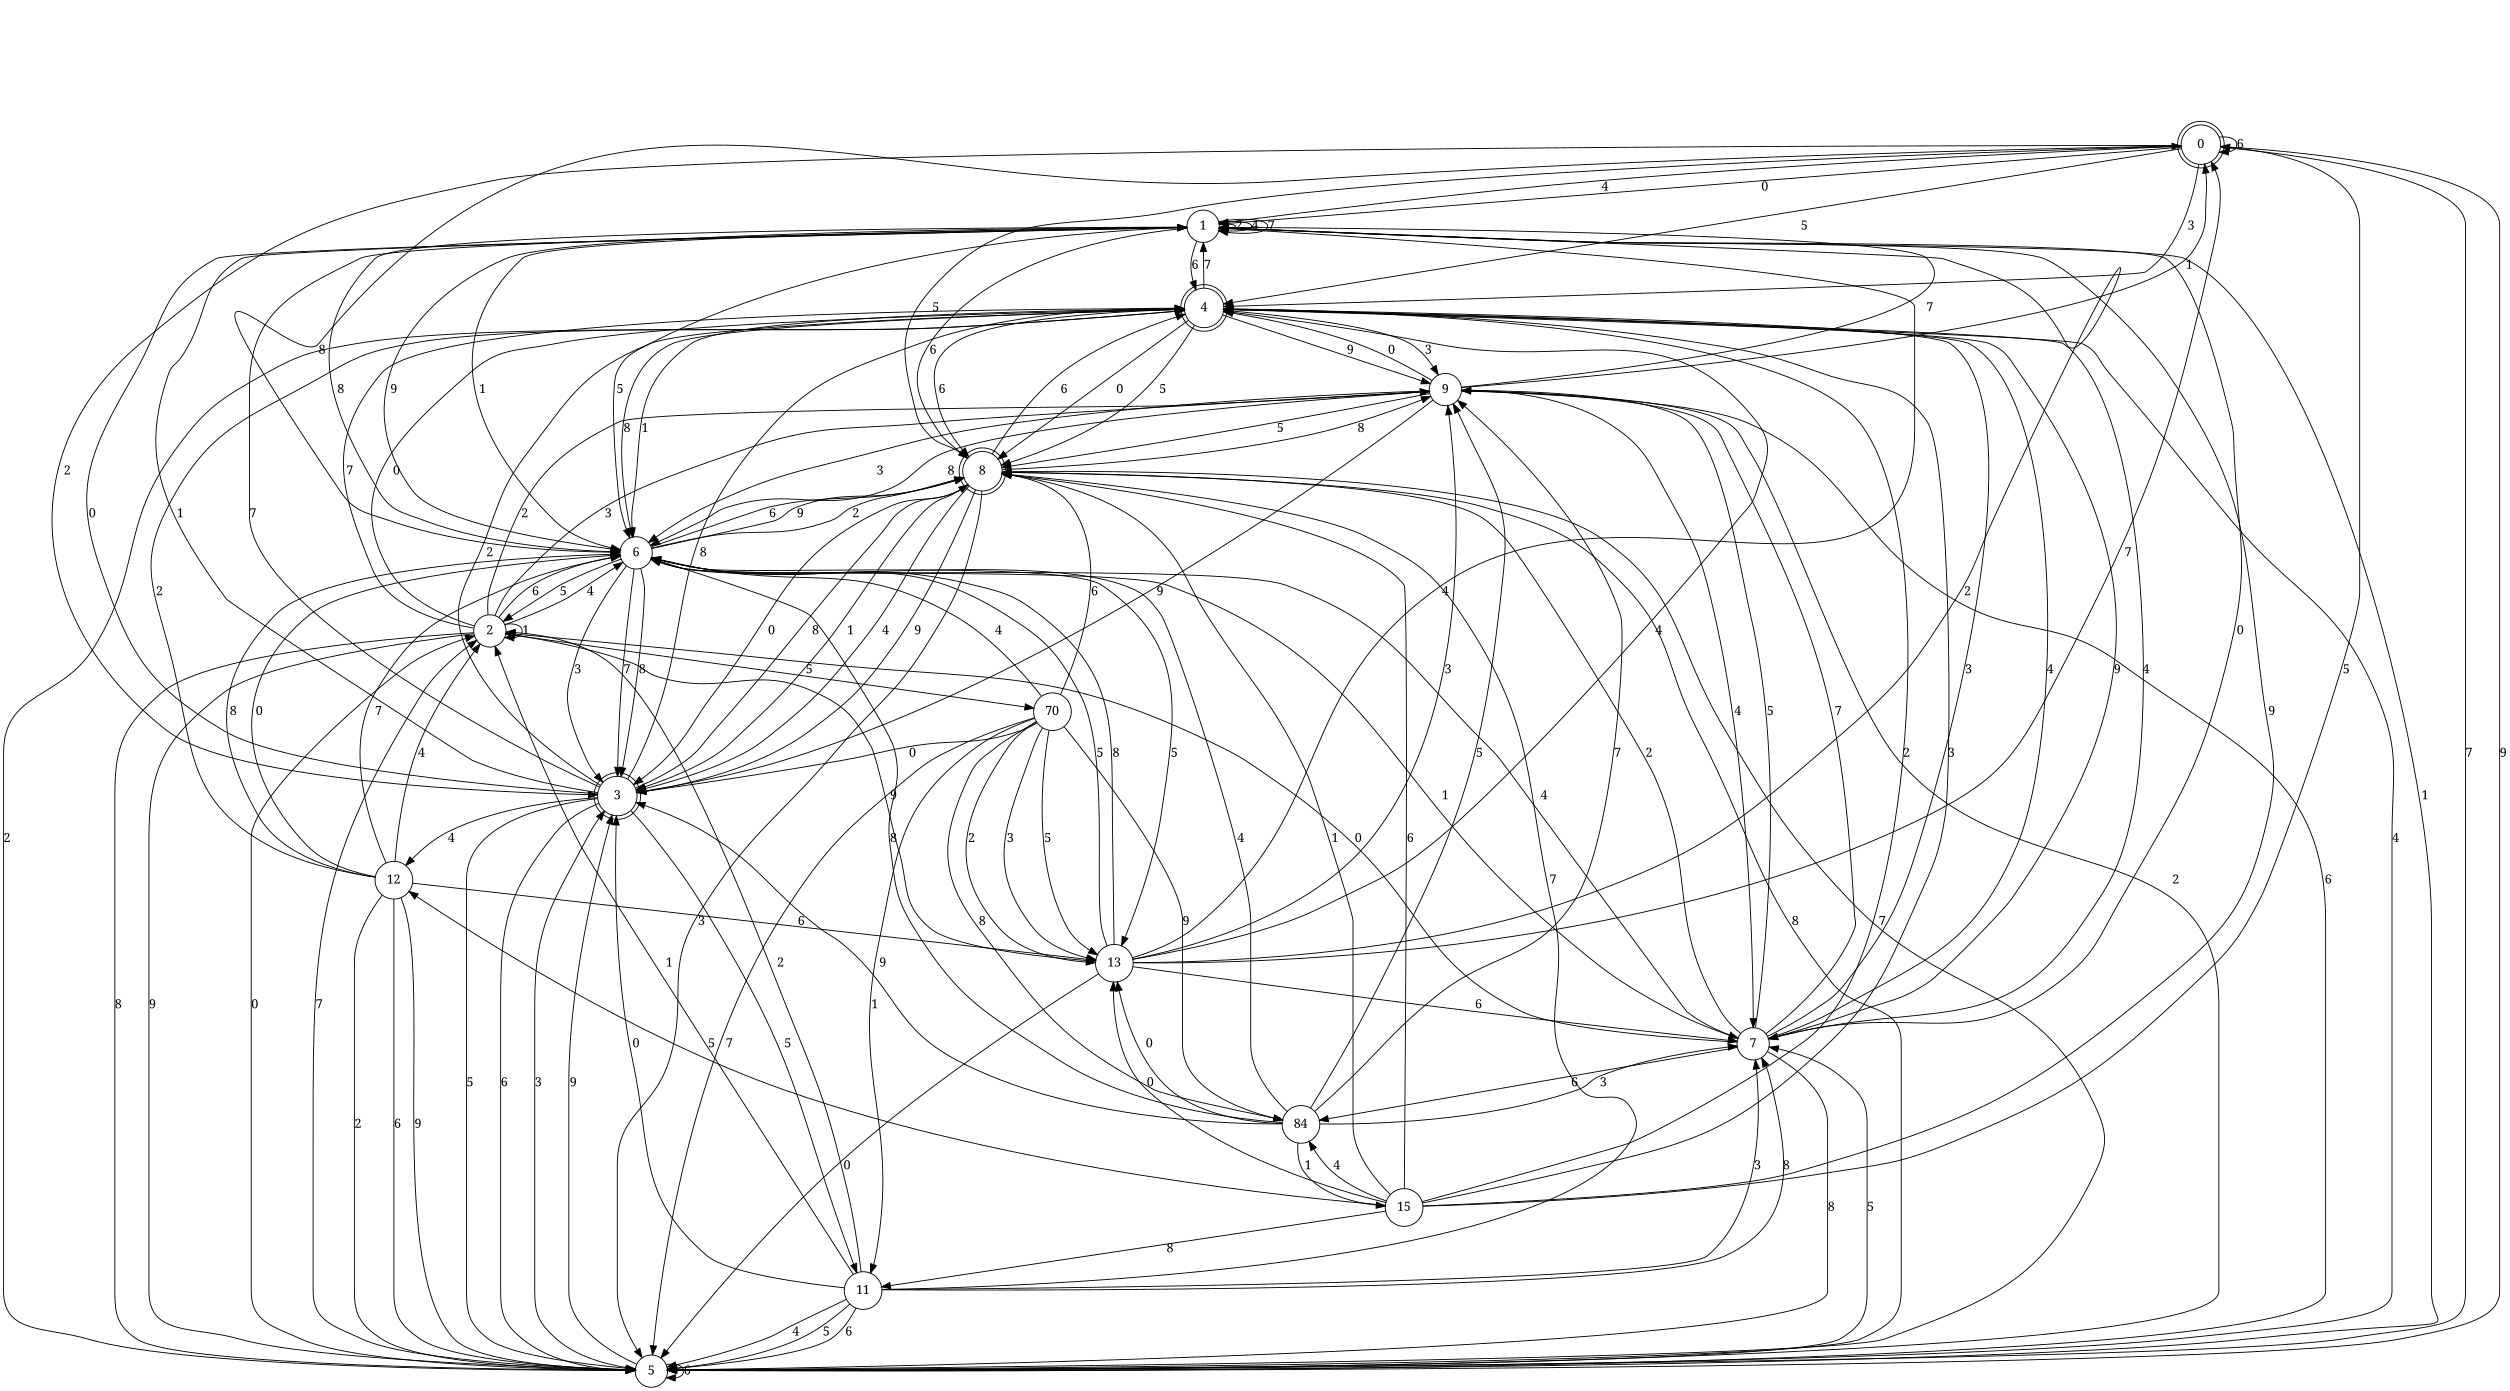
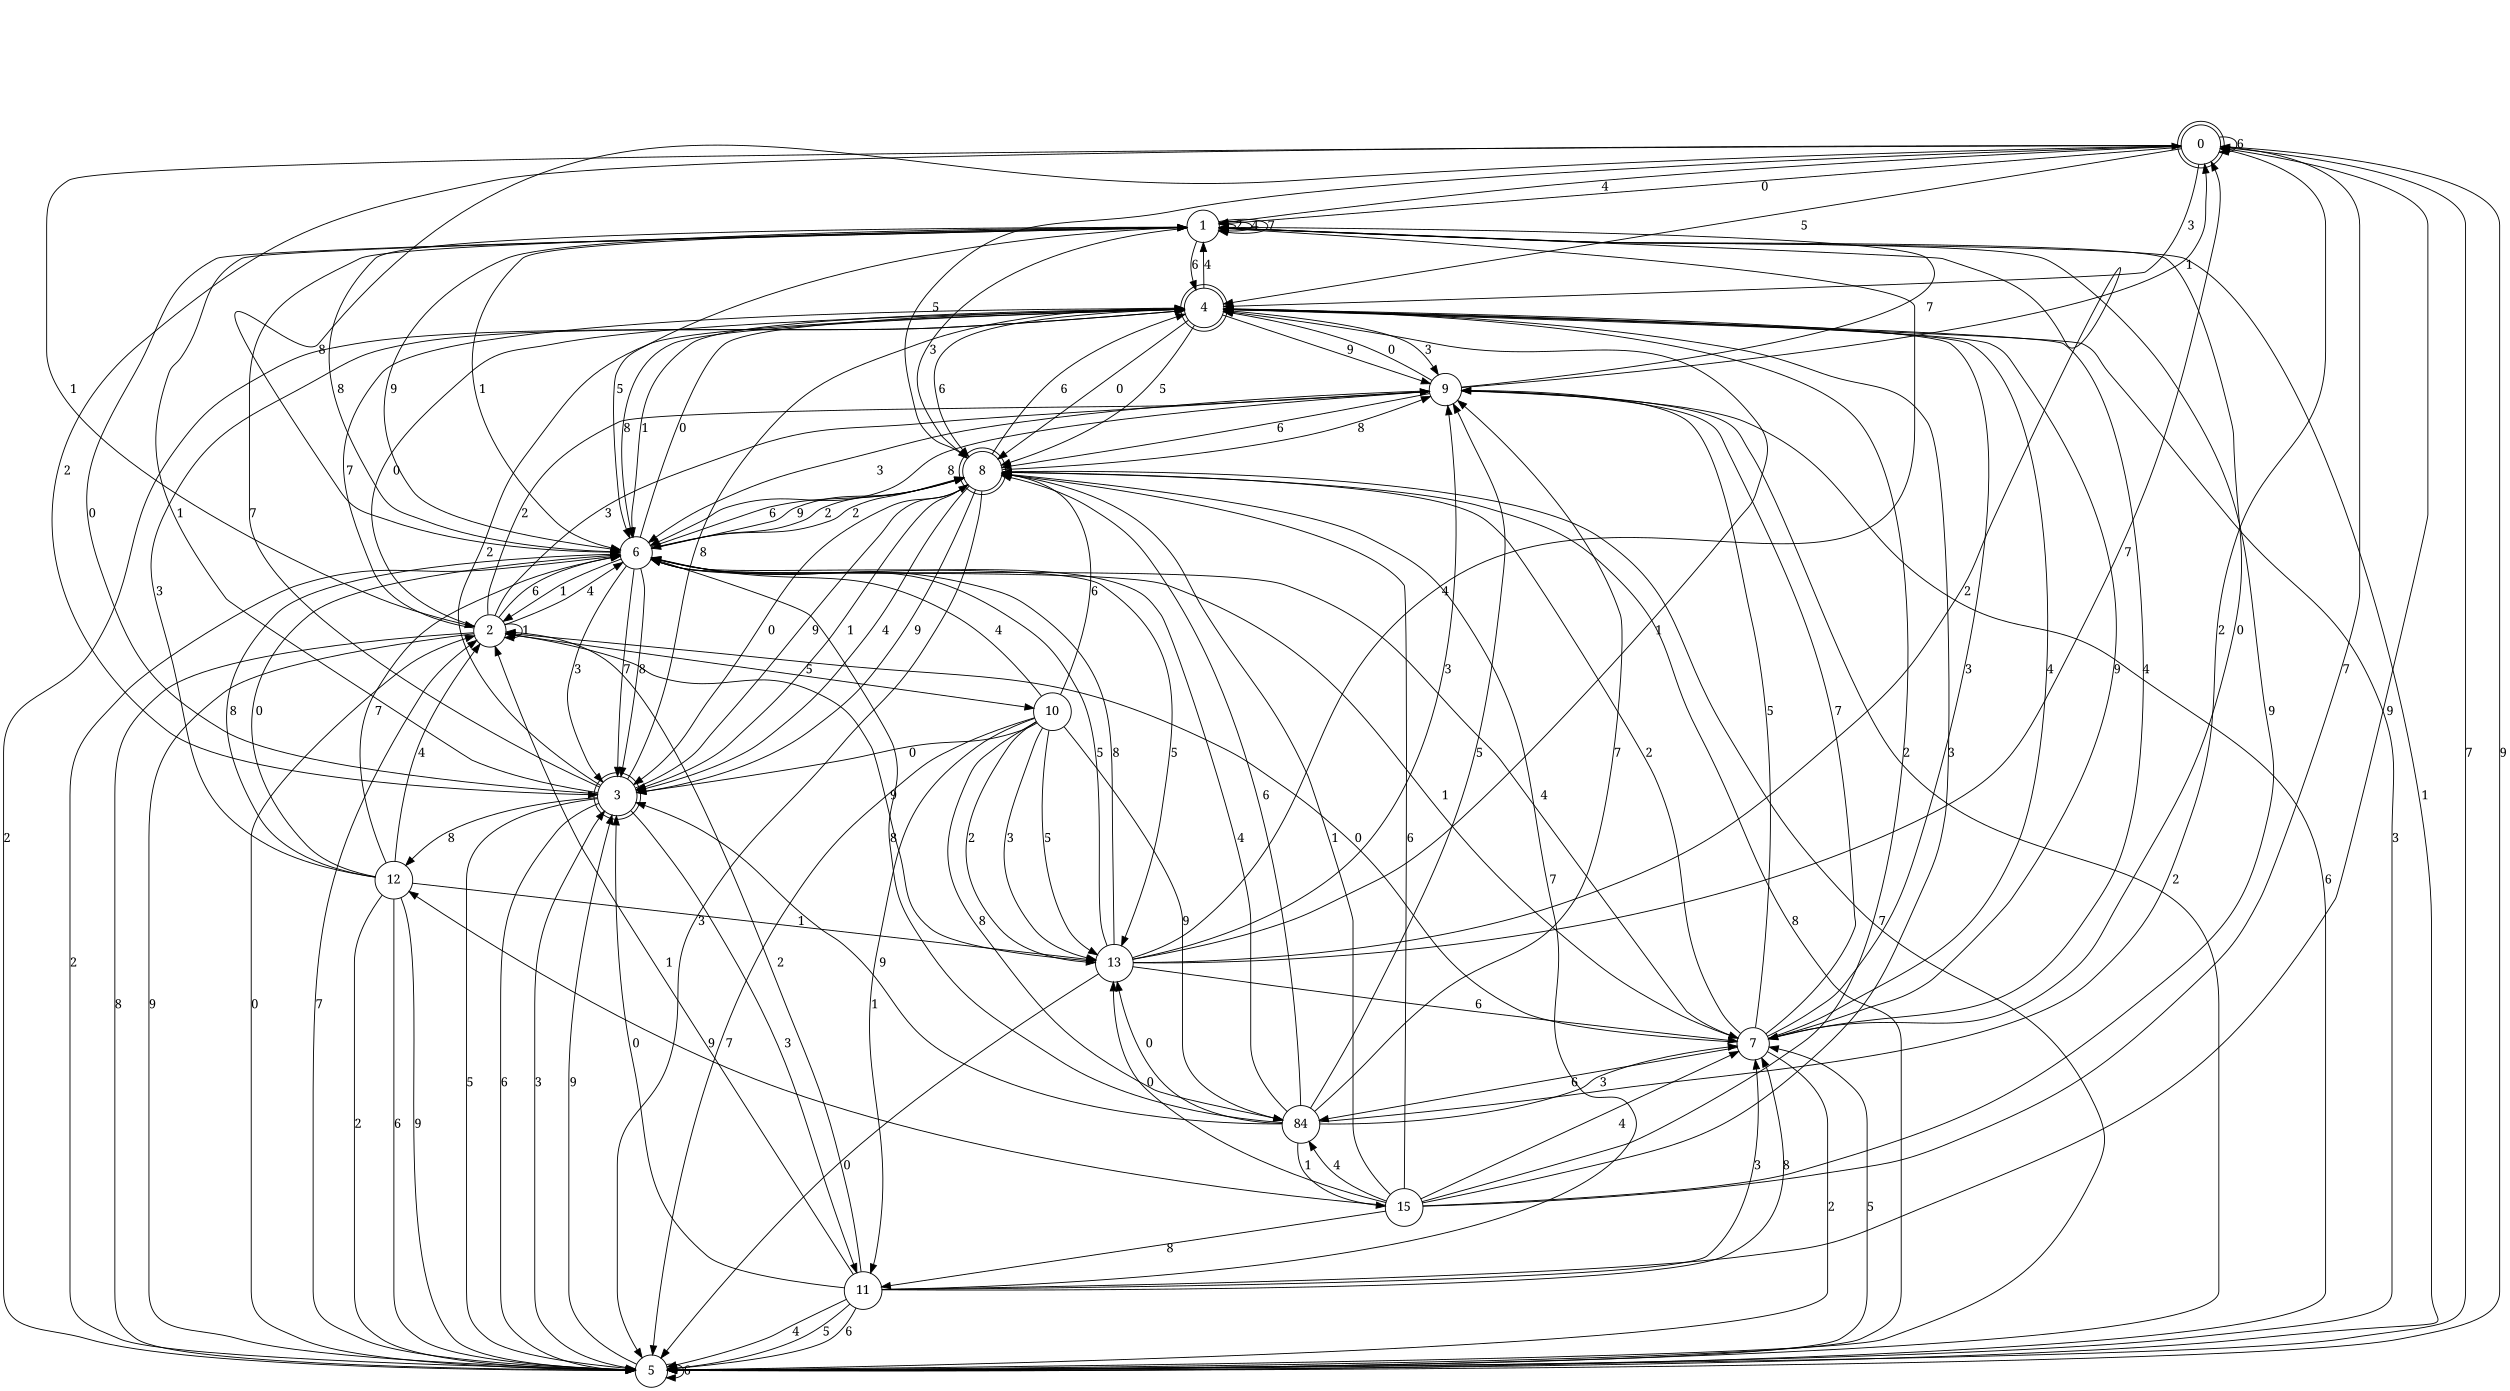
none -> (776, 155)
(1208, 265) -> (1208, 265)
none -> (744, 337)
(933, 351) -> (933, 351)
(1280, 429) -> (1280, 429)
none -> (813, 515)
(160, 592) -> (160, 592)
(563, 592) -> (563, 592)
(1718, 629) -> (1575, 1127)
(816, 631) -> (816, 631)
(1659, 631) -> (1659, 631)
(1061, 640) -> none
(2346, 670) -> (2346, 670)
(1052, 712) -> (1052, 712)
none -> (1240, 742)
(451, 839) -> (451, 839)
(2396, 839) -> (2396, 839)
(801, 922) -> (801, 922)
none -> (2143, 923)
none -> (70, 1019)
(711, 1044) -> (711, 1044)
(788, 1044) -> (788, 1044)
none -> (2098, 1131)
(1831, 1207) -> (1831, 1207)
